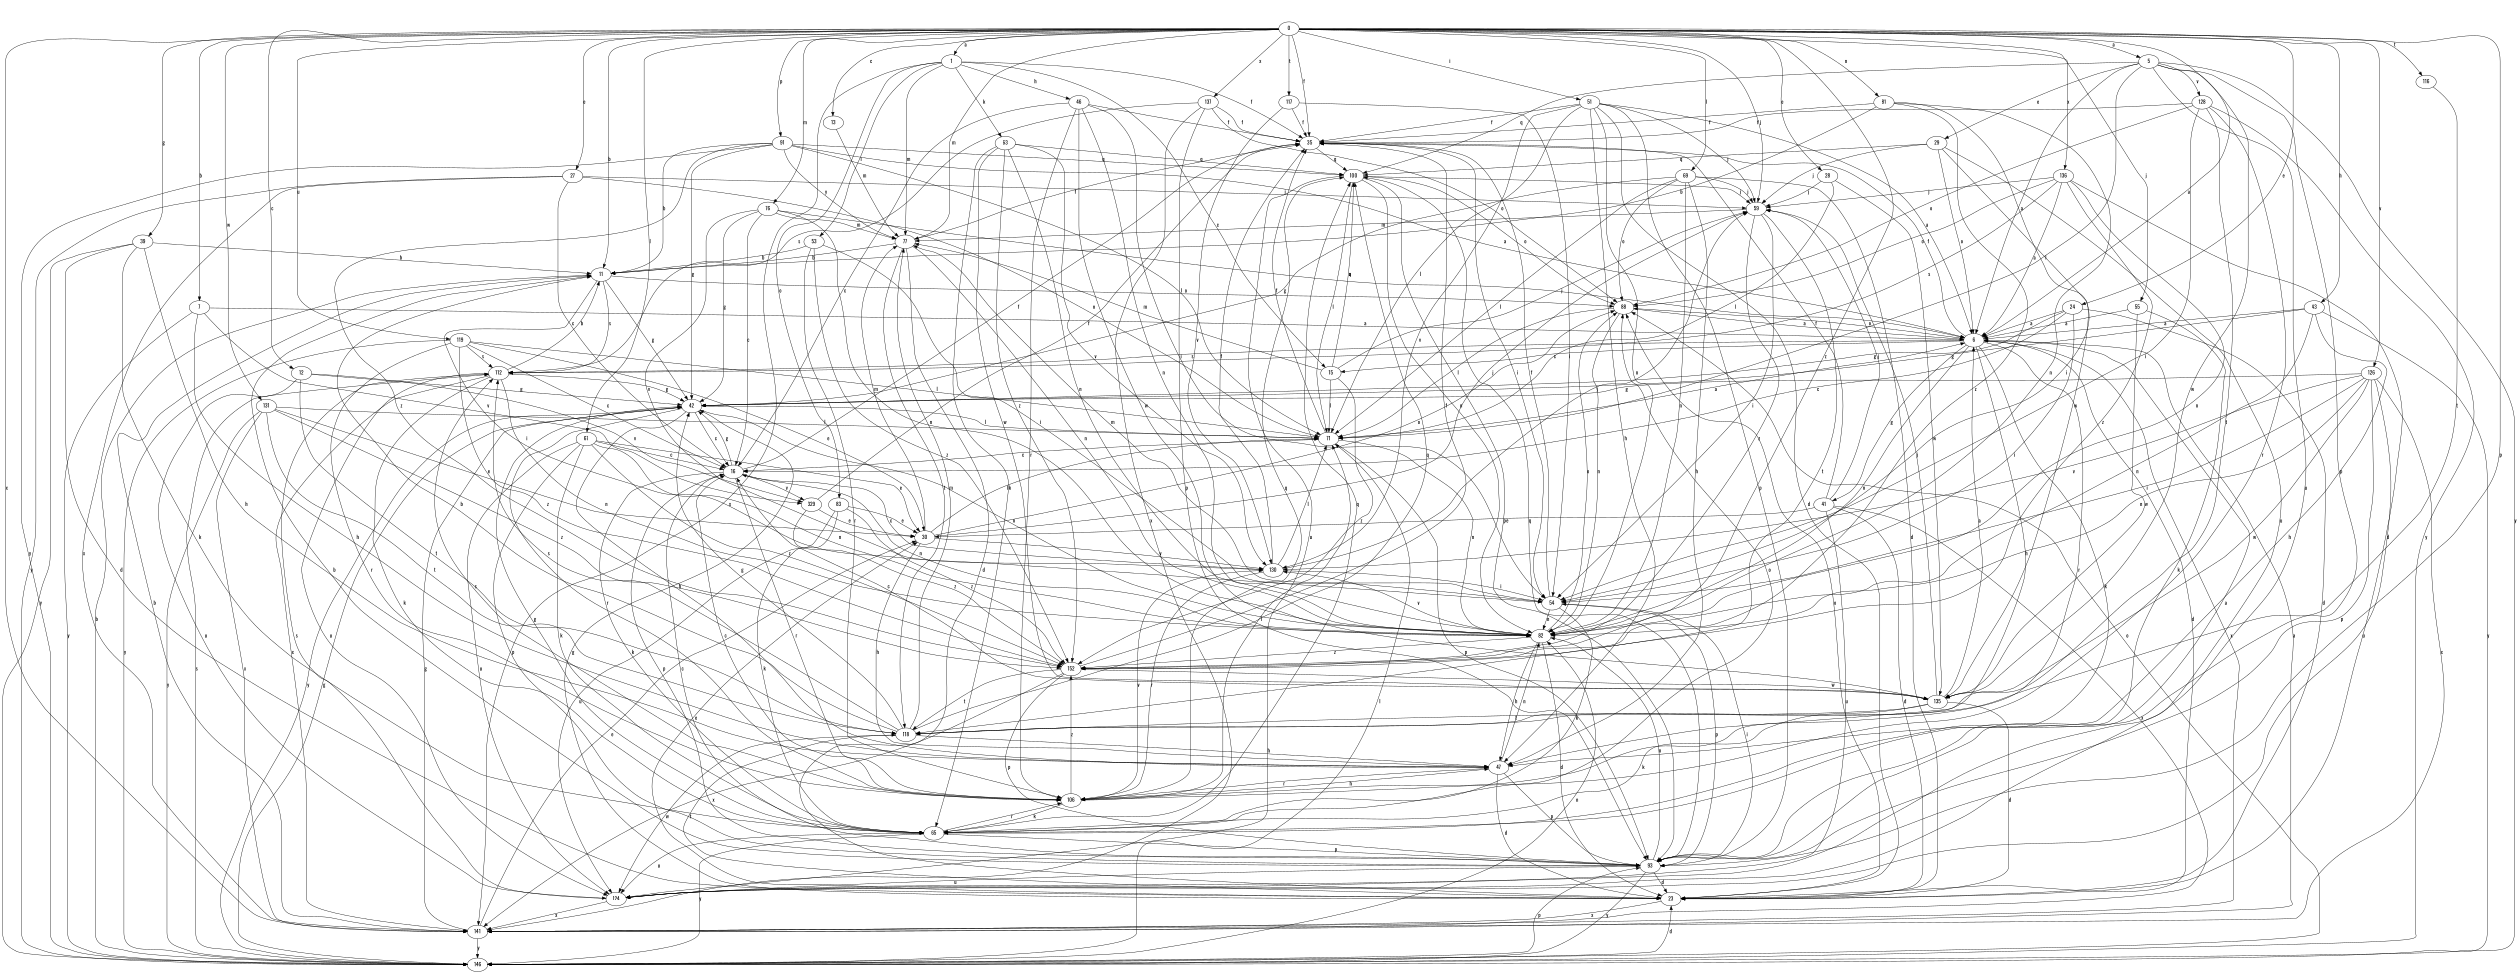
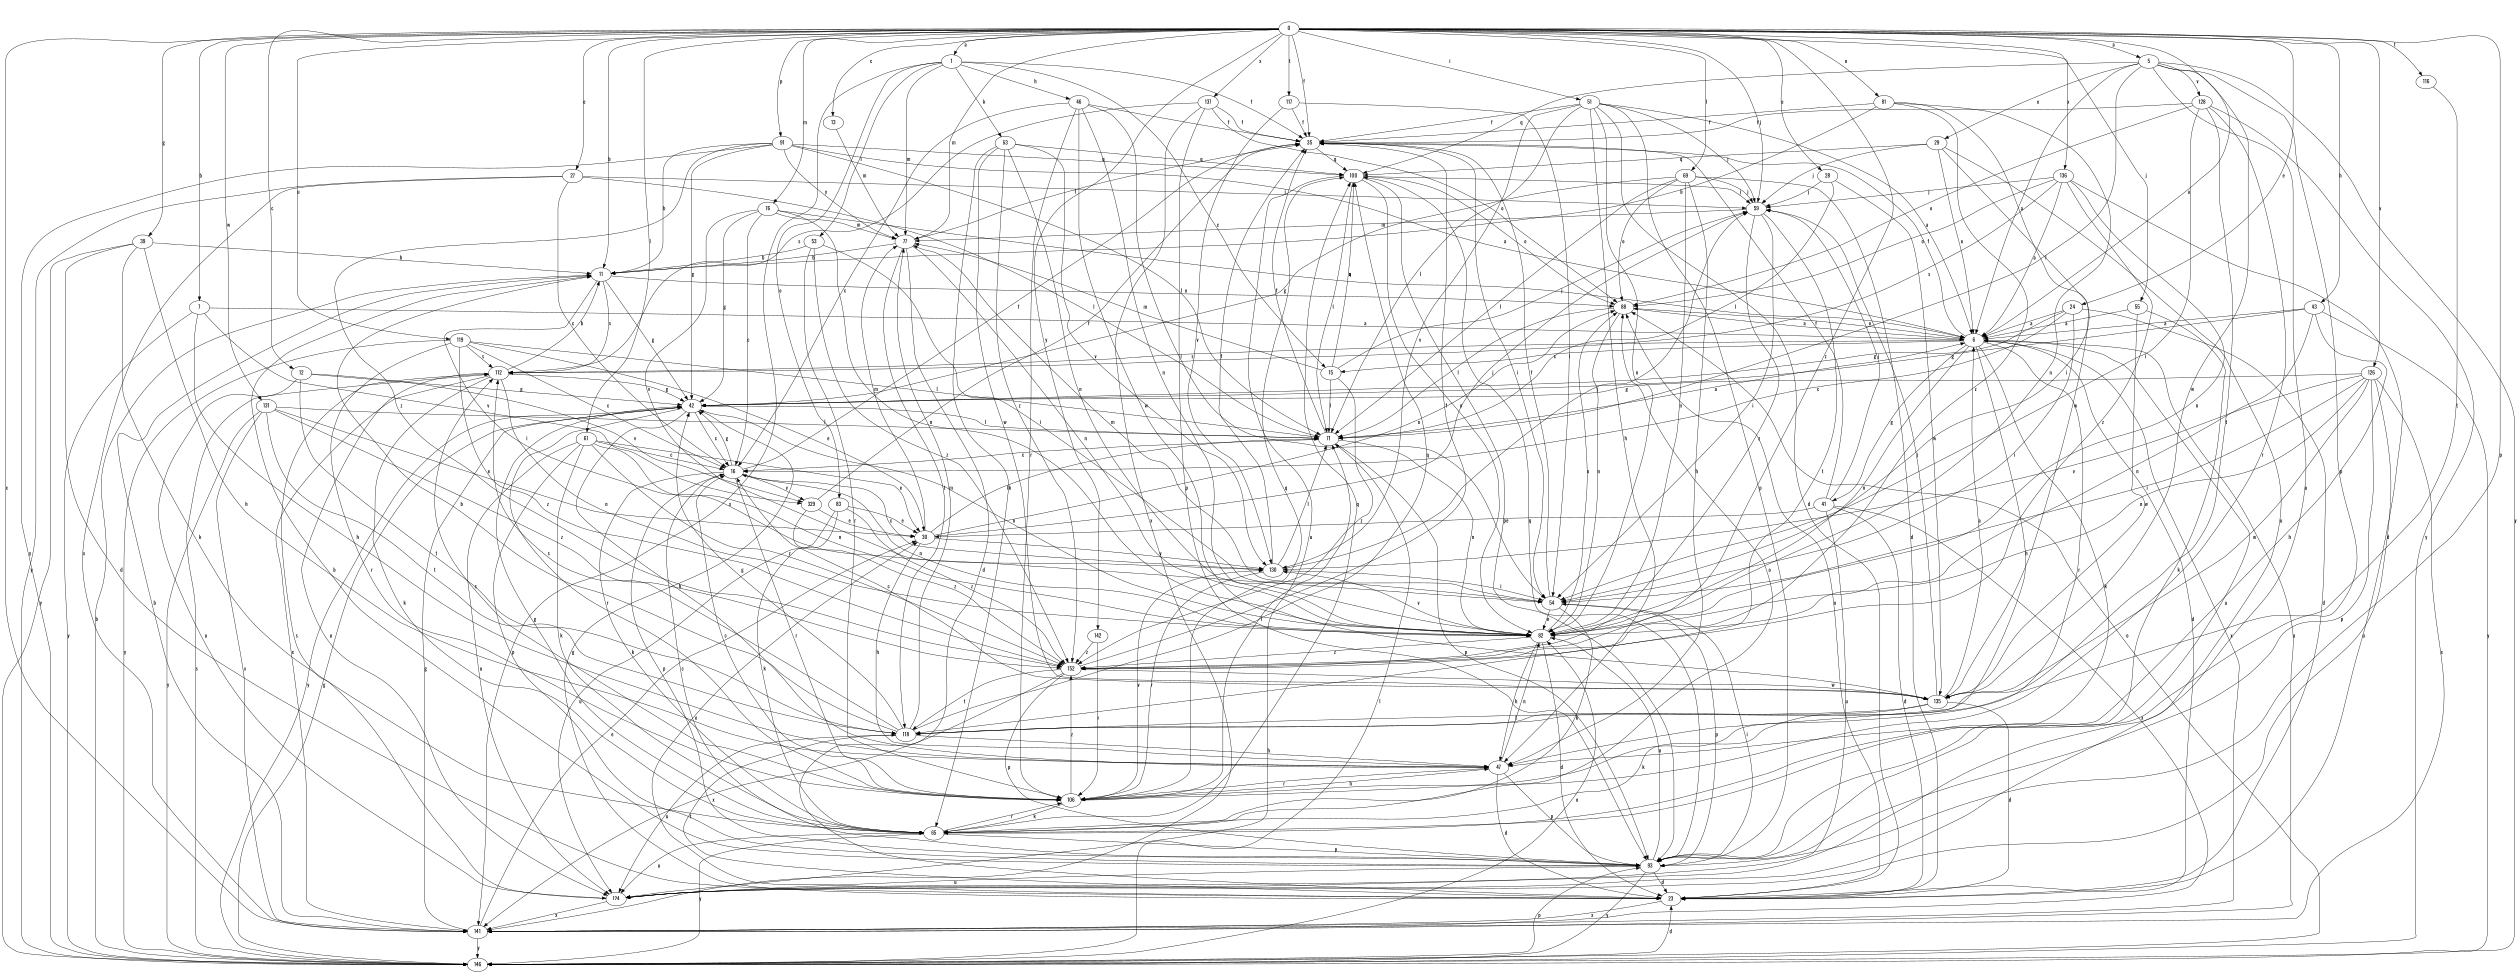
(1094, 307) -> (1094, 307)
none -> (1098, 636)
(667, 817) -> (667, 817)
